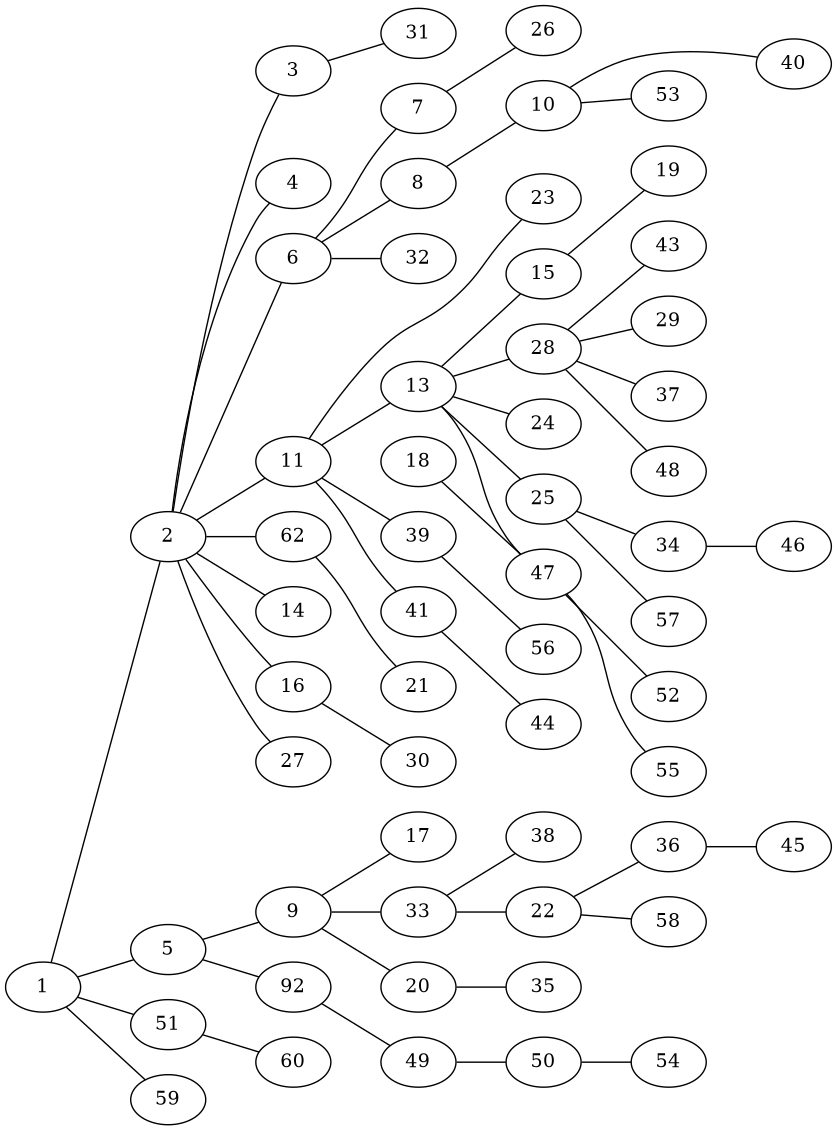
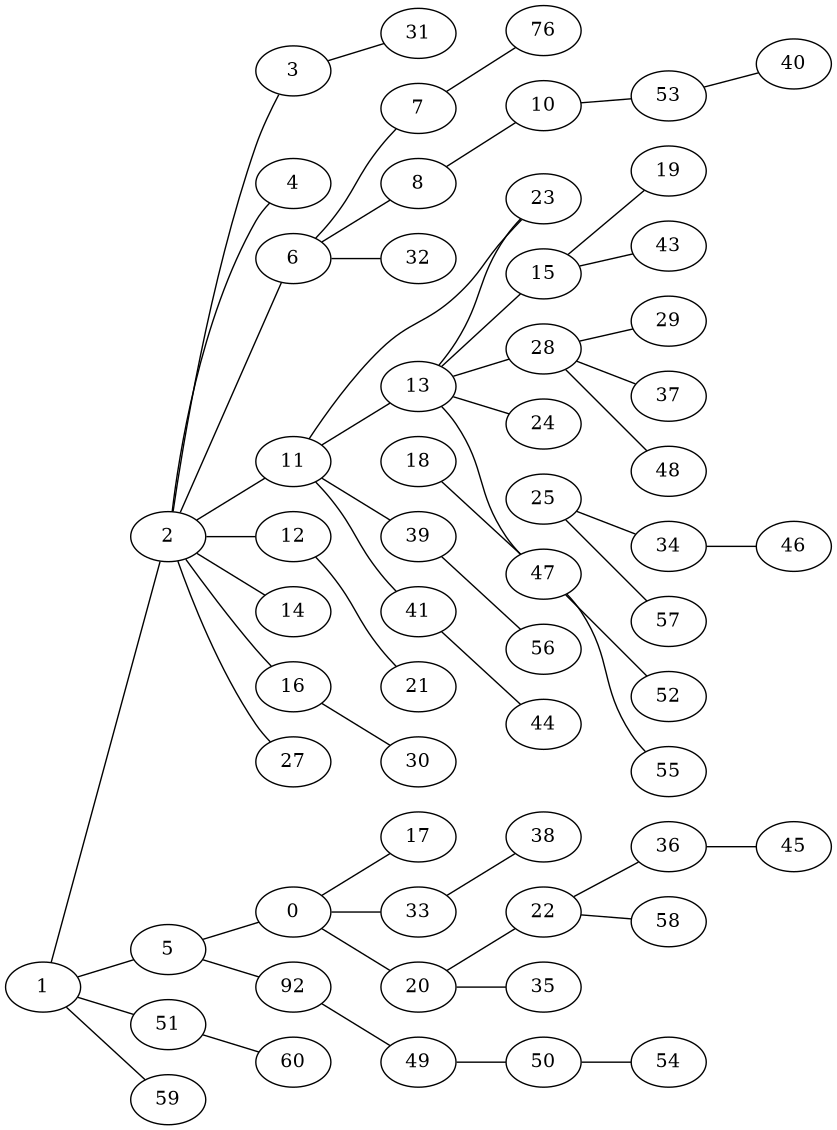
(544, 31) -> (544, 31)
(660, 53) -> (731, 80)
(606, 297) -> (606, 260)
(481, 443) -> (479, 292)
(293, 537) -> (293, 537)
(293, 912) -> (293, 912)
(481, 912) -> (481, 950)
